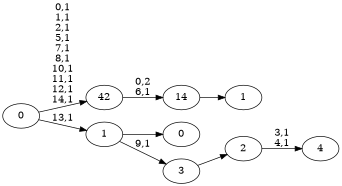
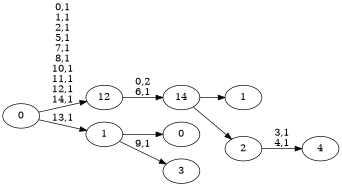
(104, 98) -> (104, 98)
(209, 161) -> (210, 121)
